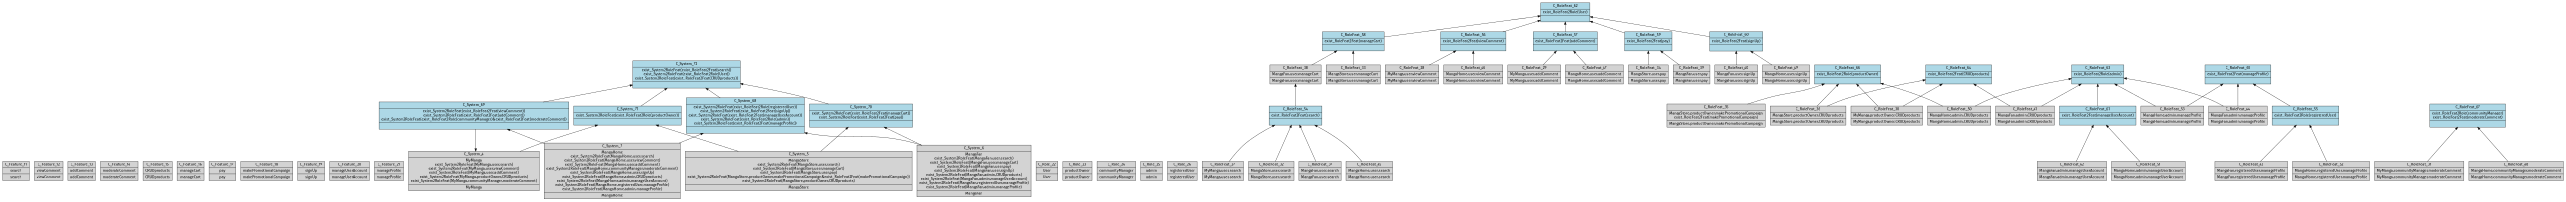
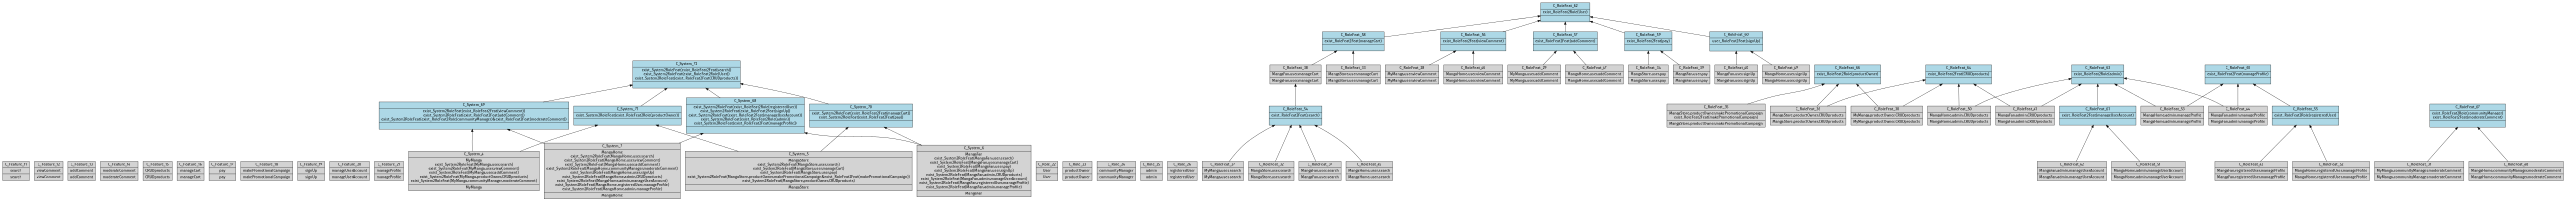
(1736, 41) -> (1736, 41)
(1914, 94) -> (1959, 96)
(476, 139) -> (472, 142)
